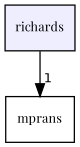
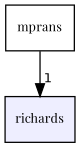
(40, 67) -> (40, 67)
